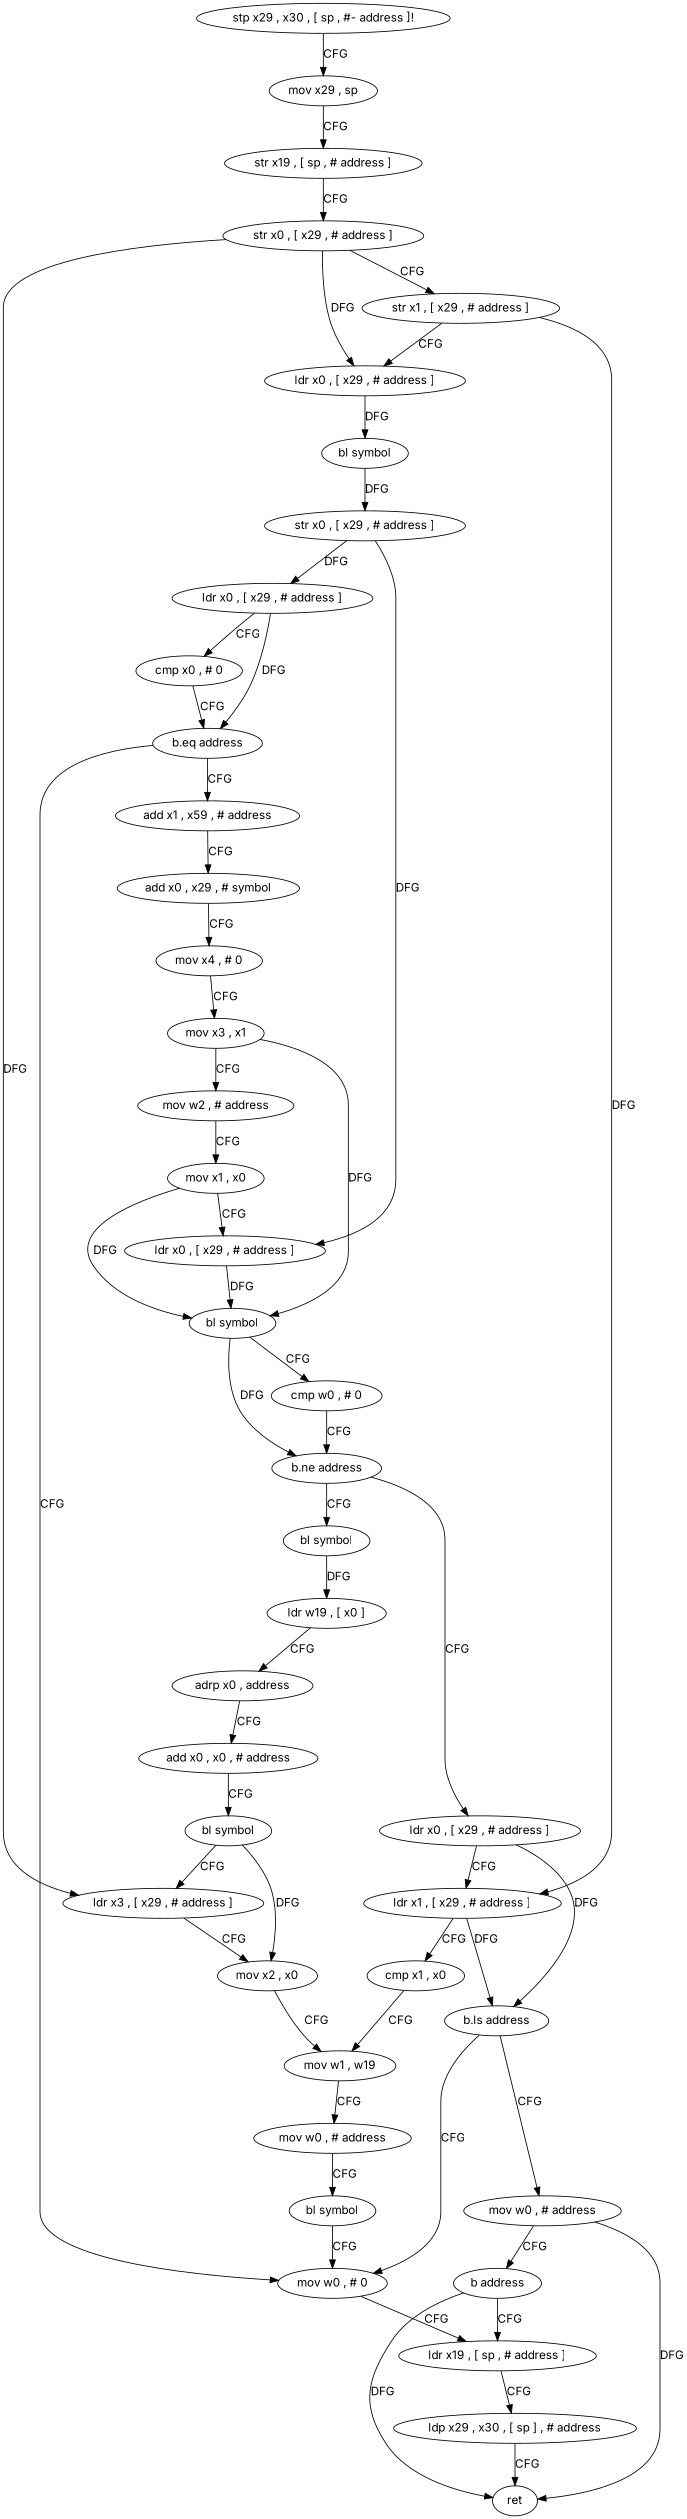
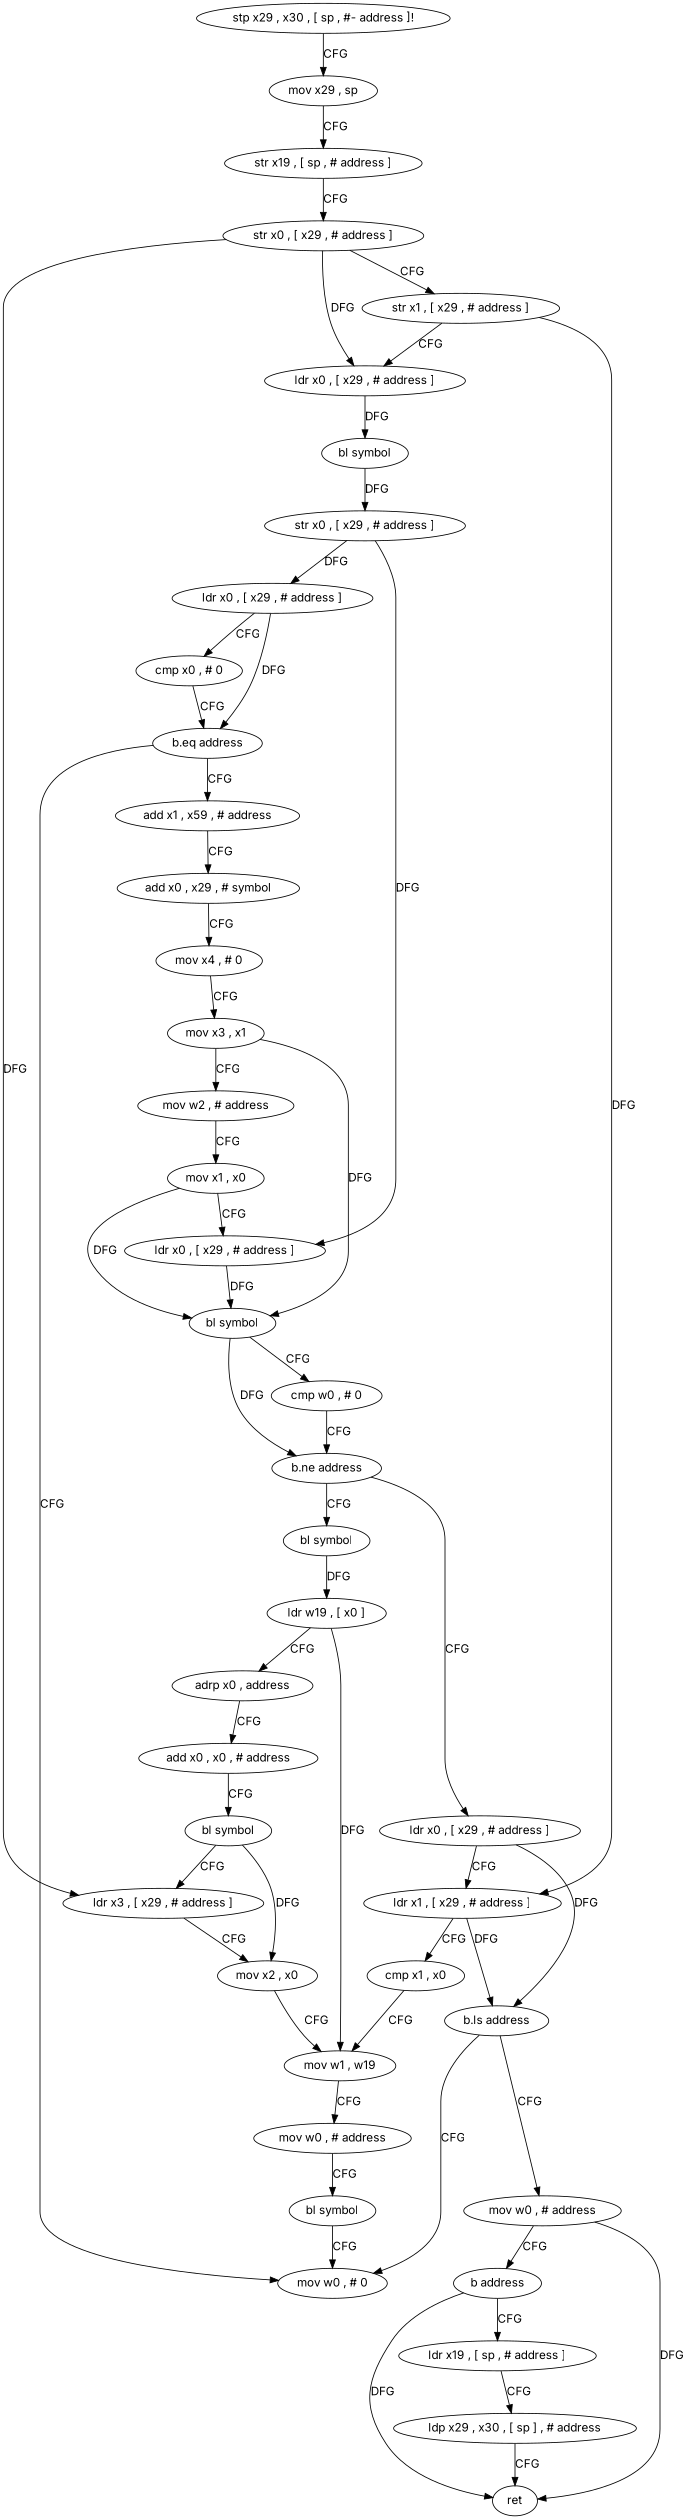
none -> (341, 1835)
(407, 2316) -> none
